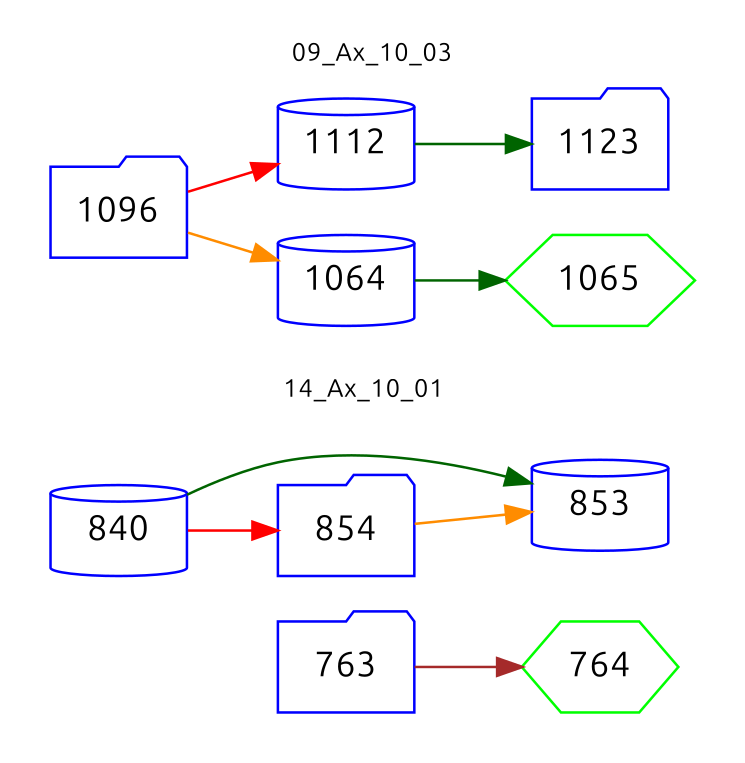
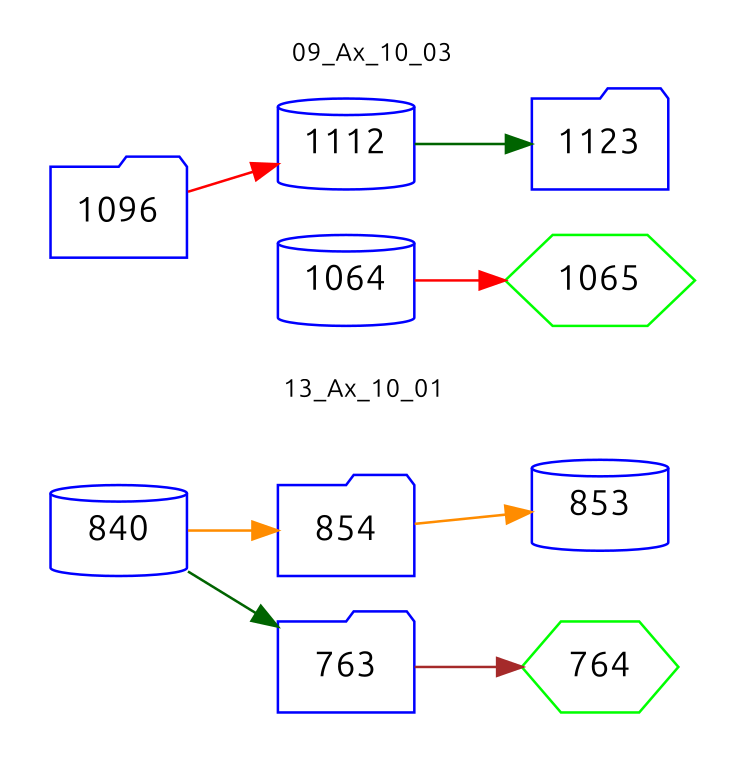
(220, 243) -> none
(447, 280) -> (447, 280)
(364, 390) -> (364, 390)
(344, 456) -> (222, 592)
(220, 531) -> (220, 531)
